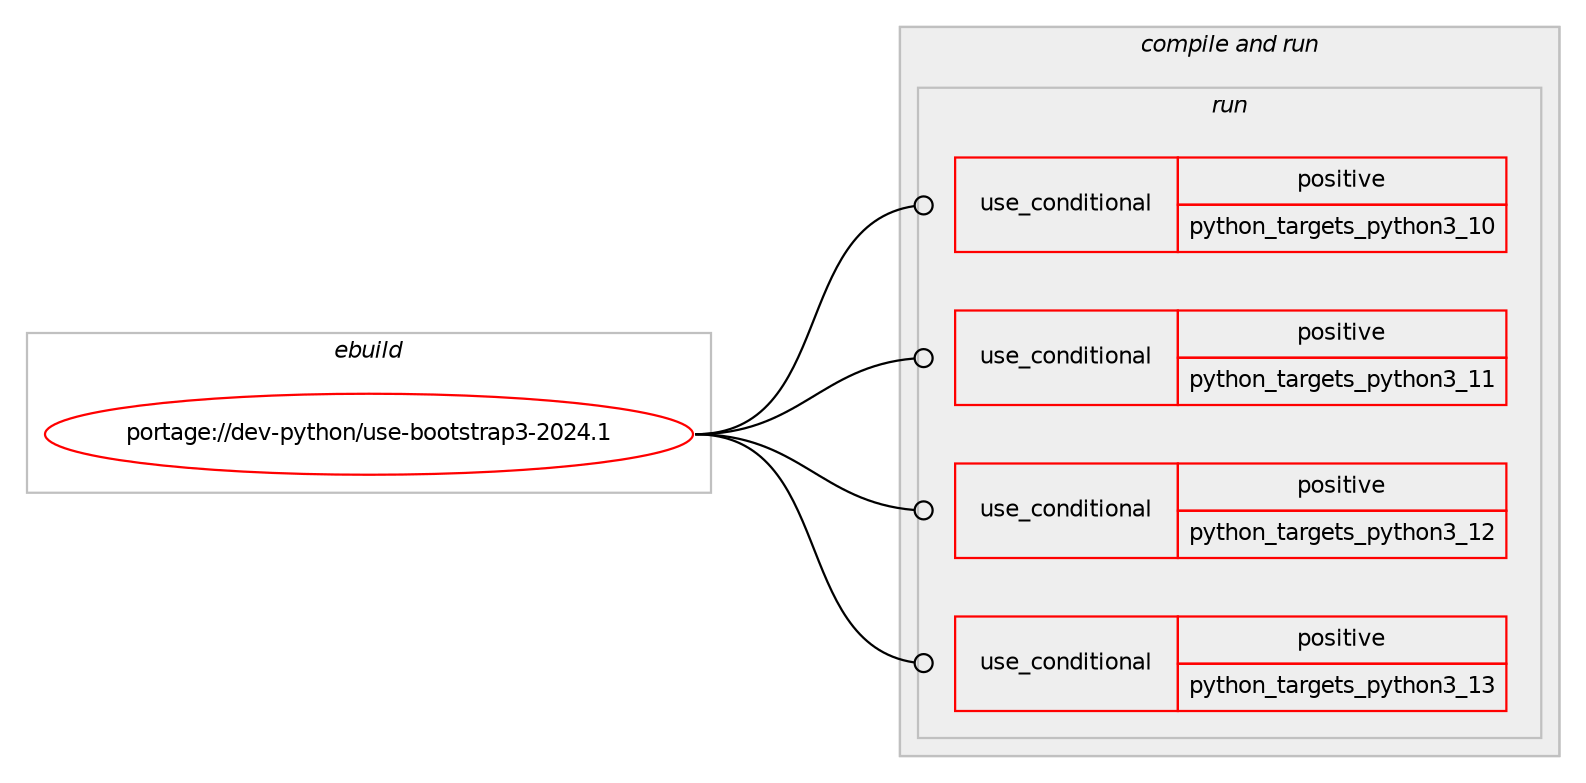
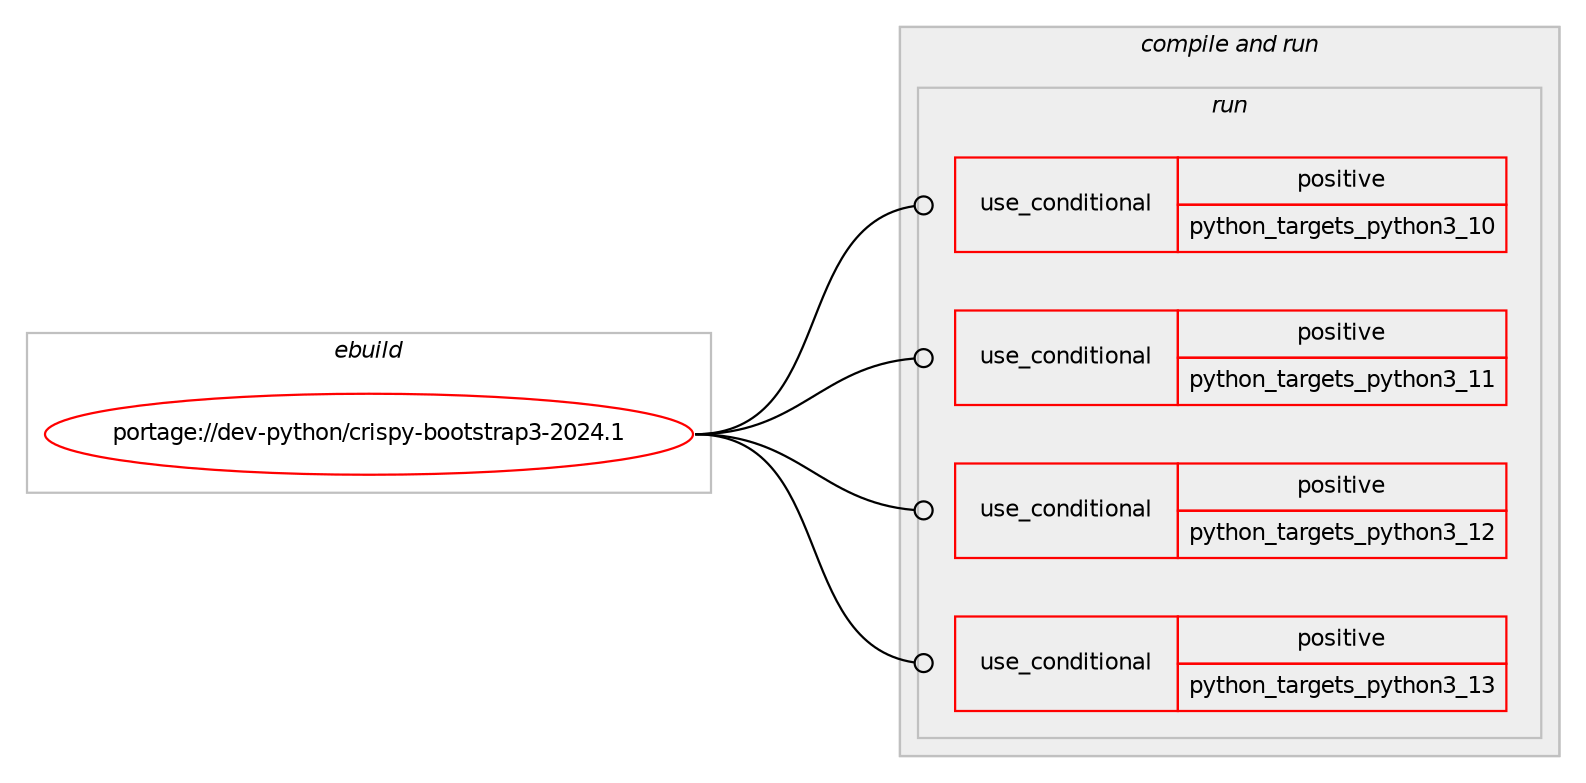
(369, 434) -> (369, 434)
